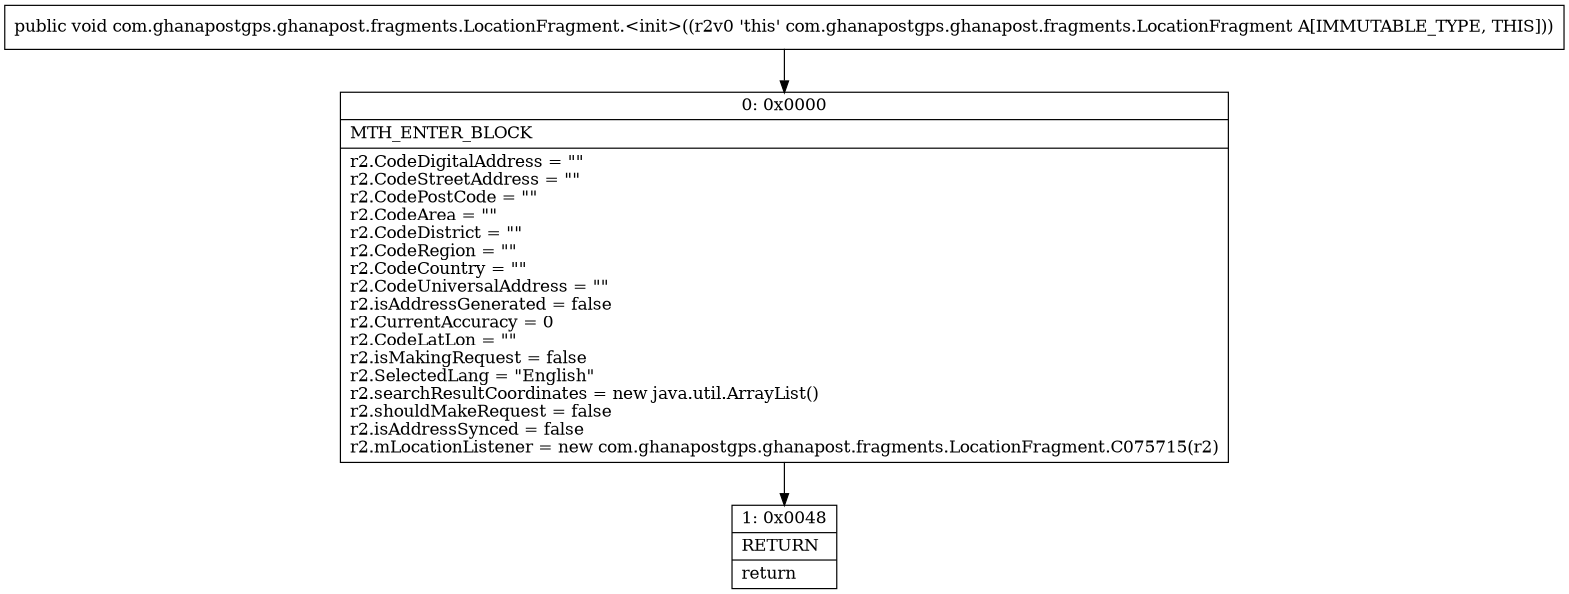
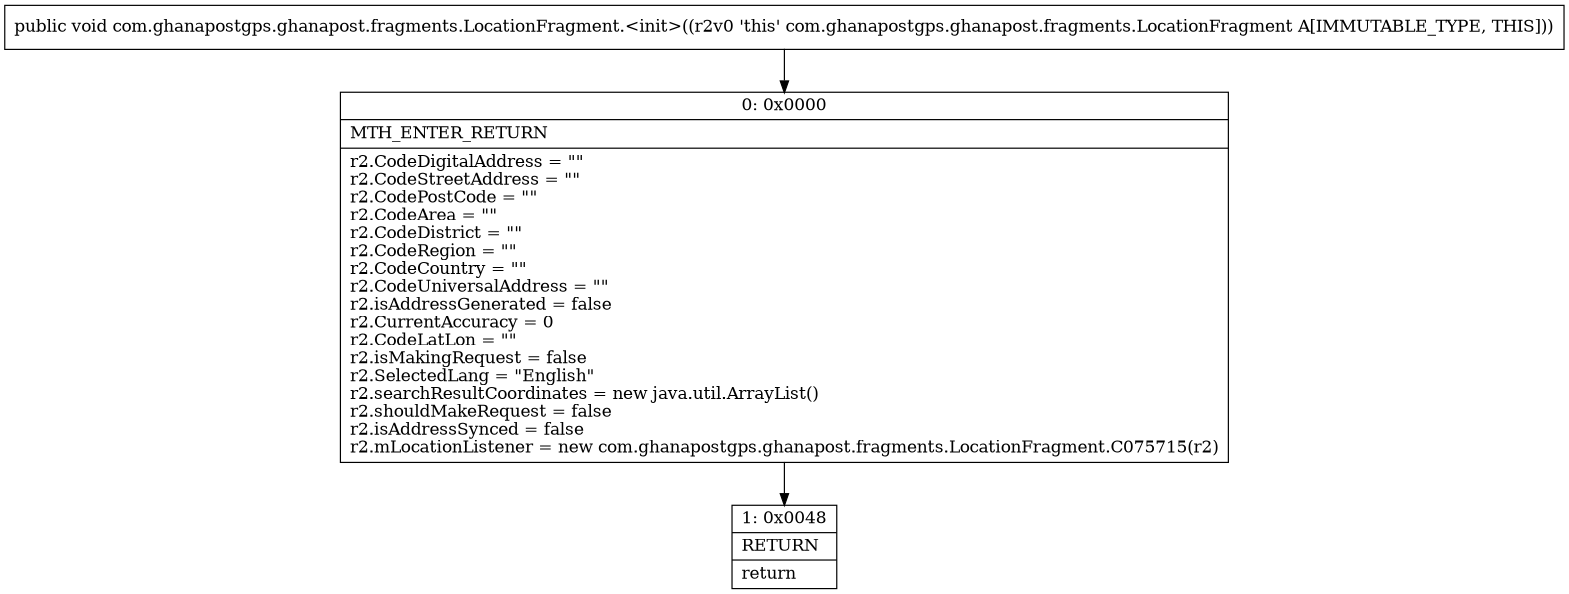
(442, 133) -> (449, 133)
